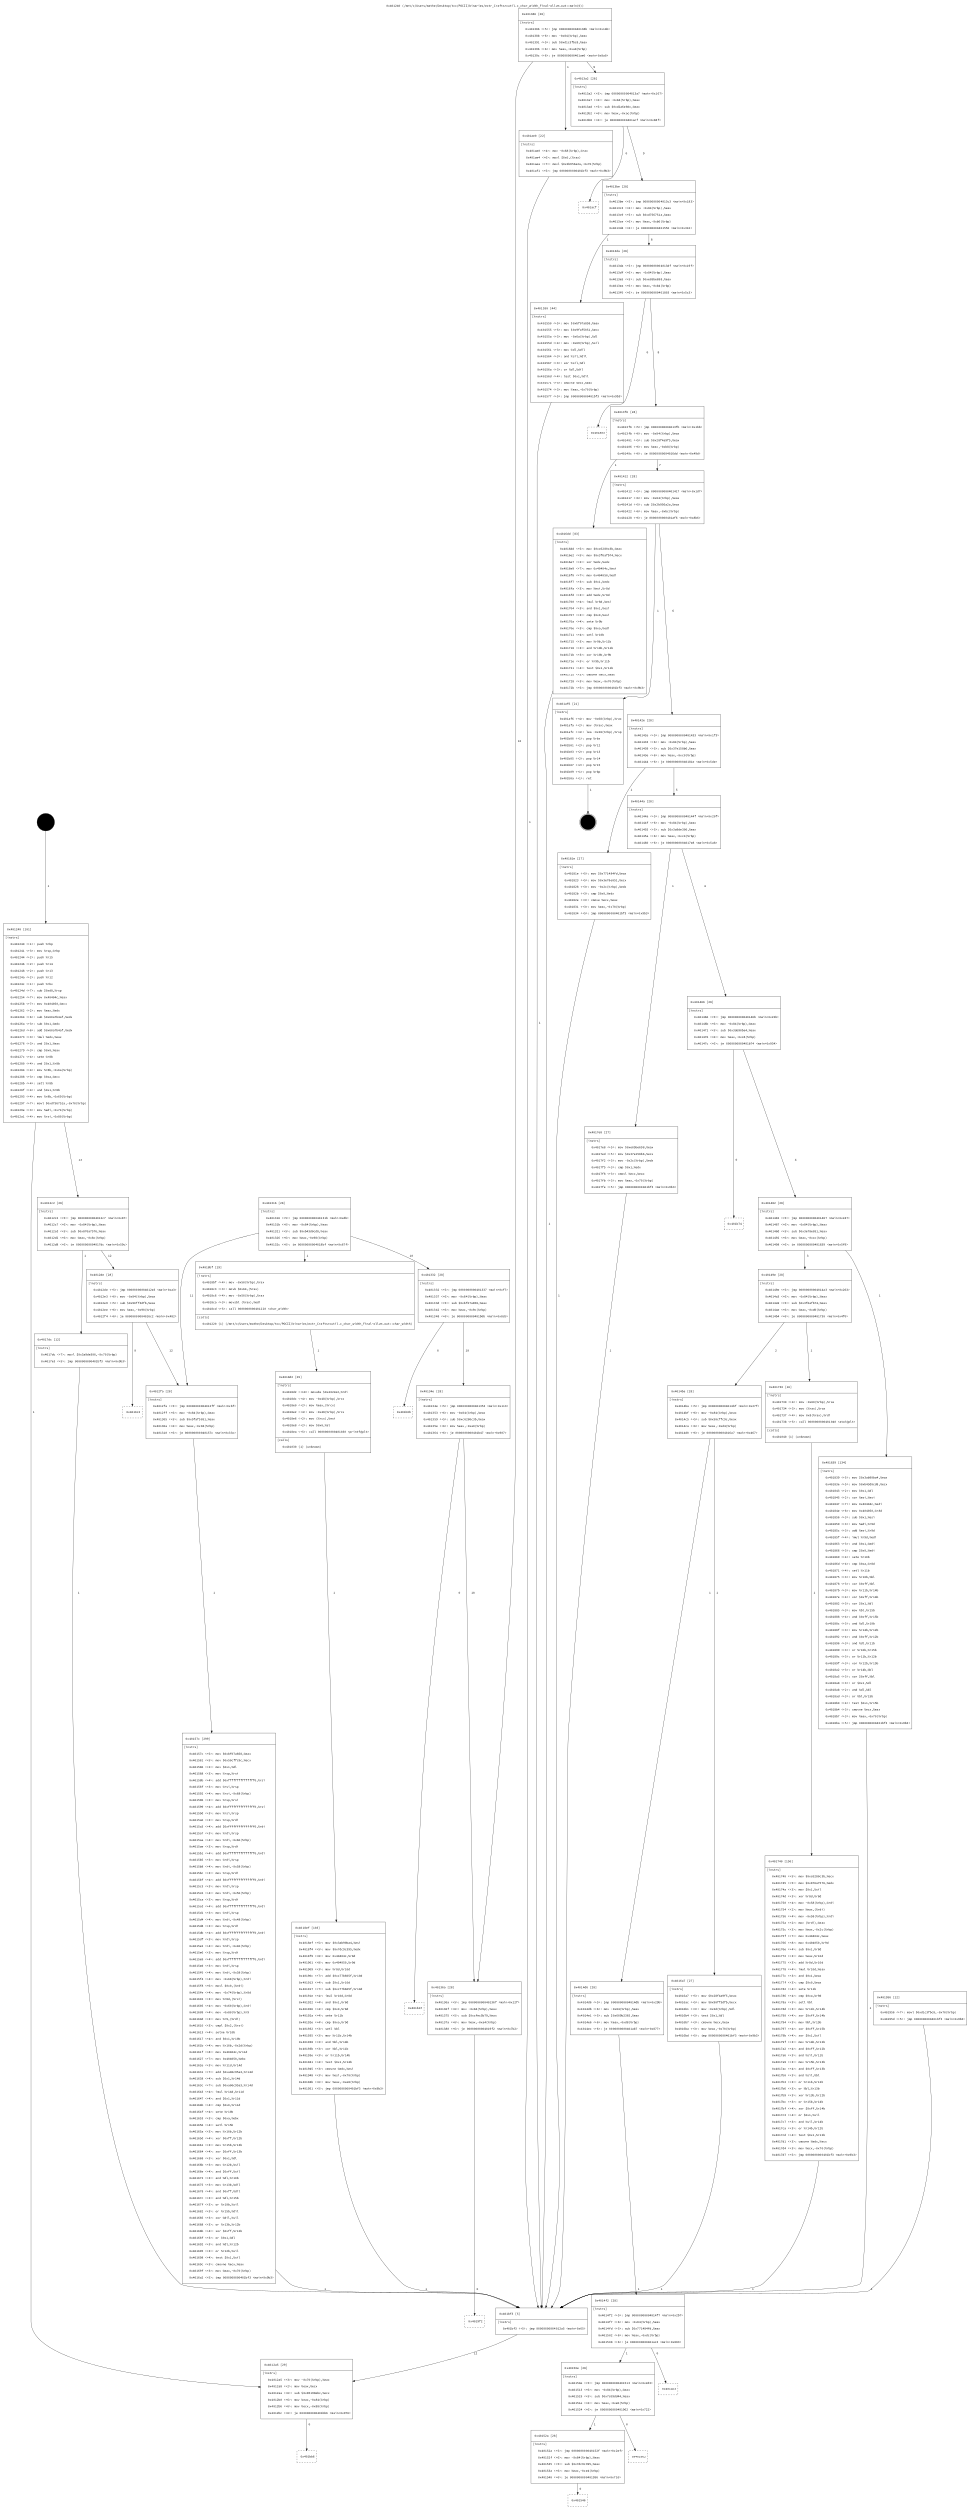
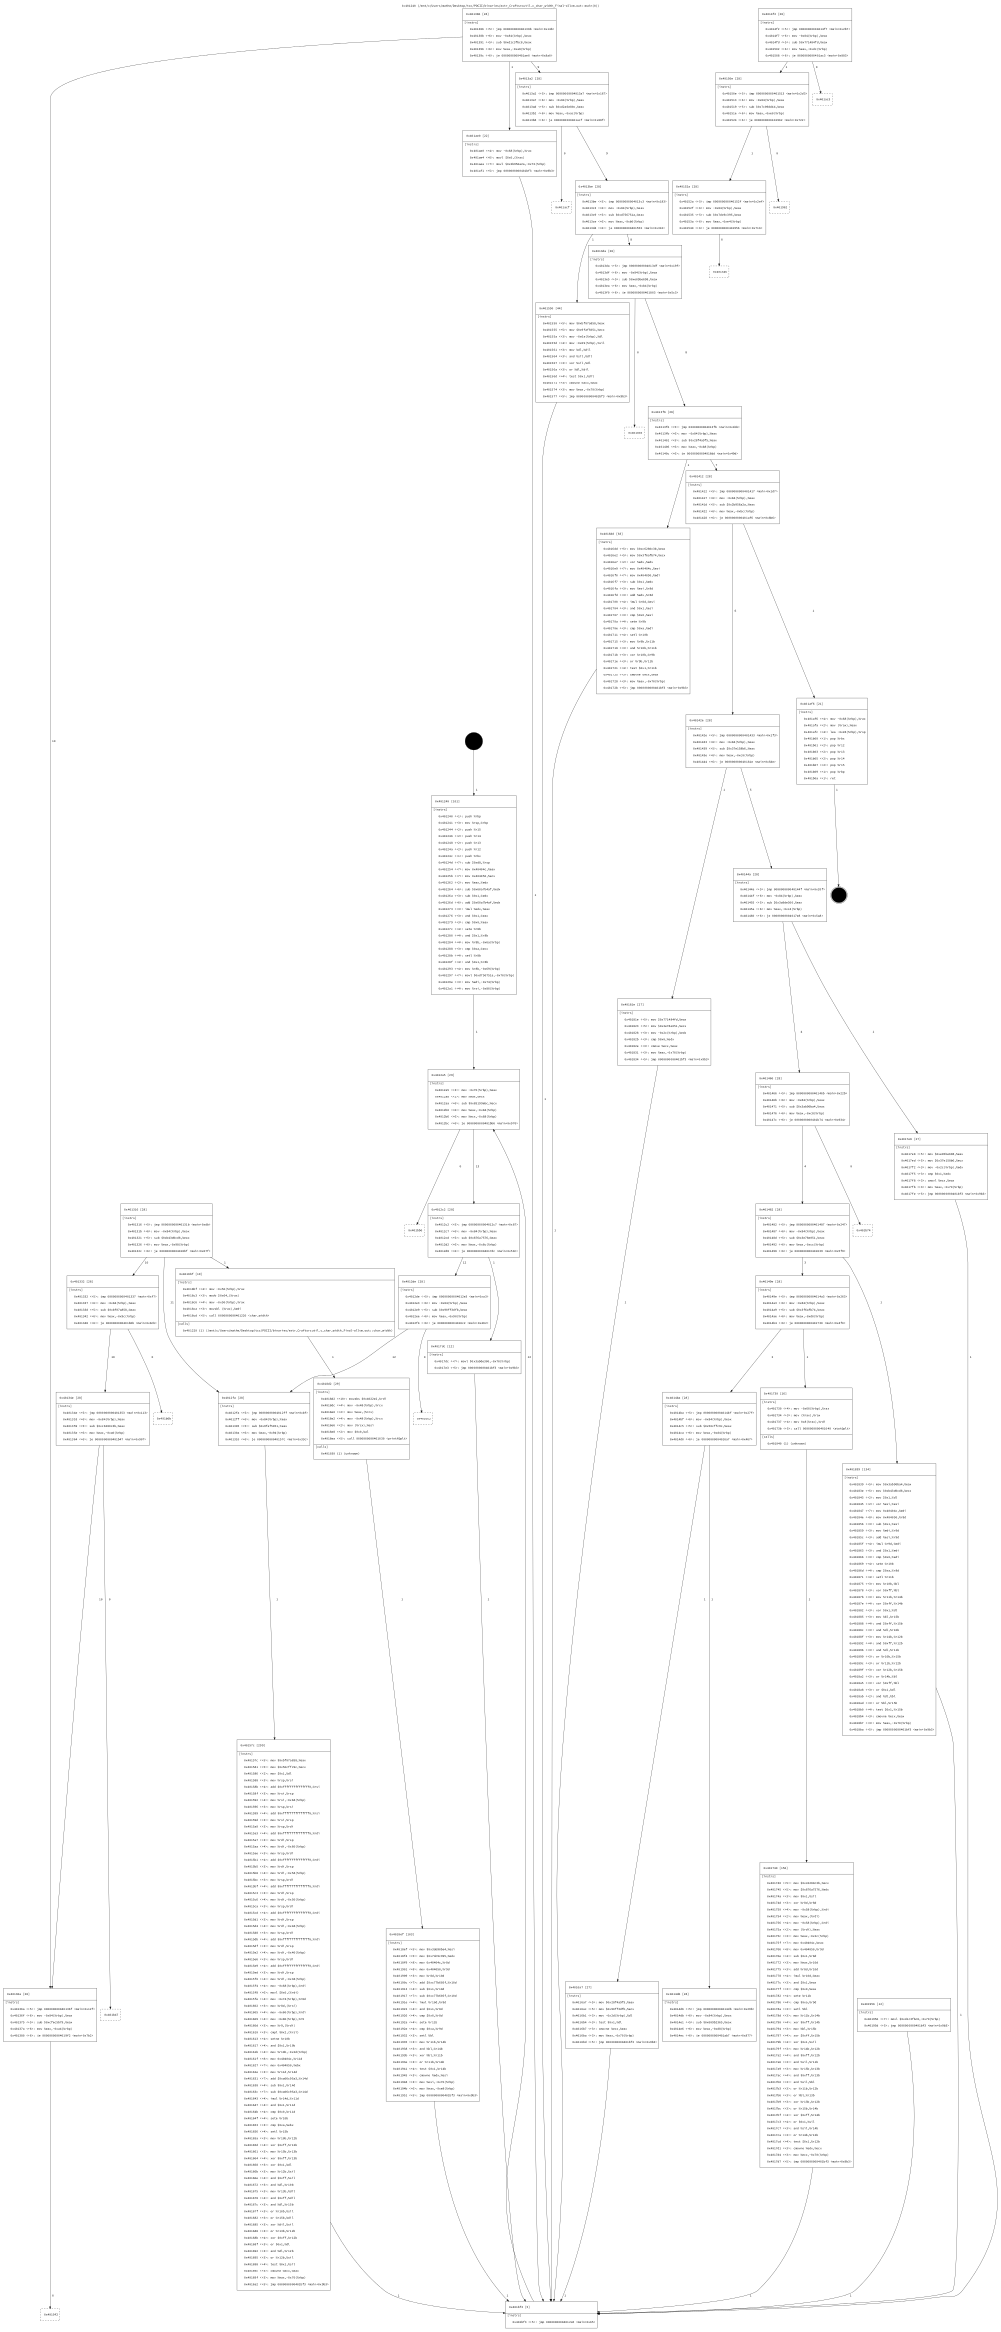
(71, 1159) -> (474, 1165)
(627, 2164) -> none
